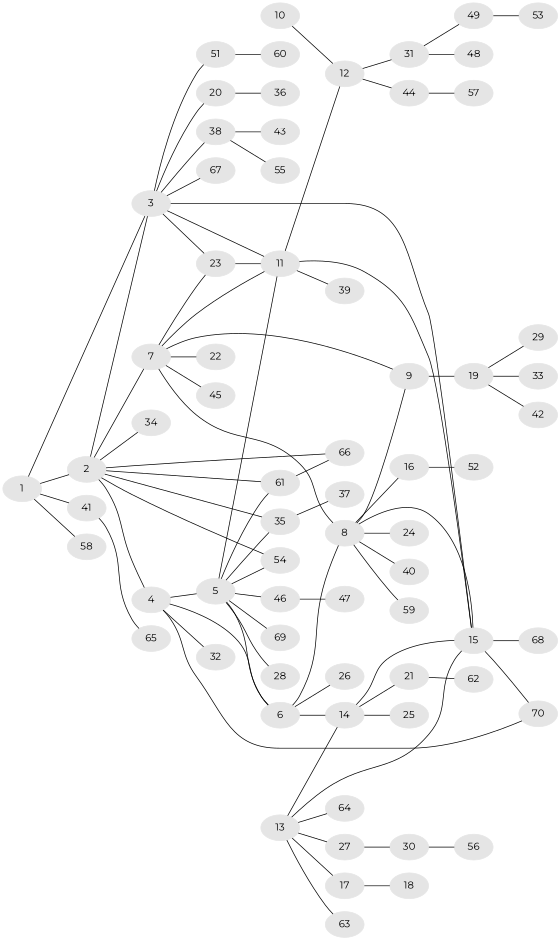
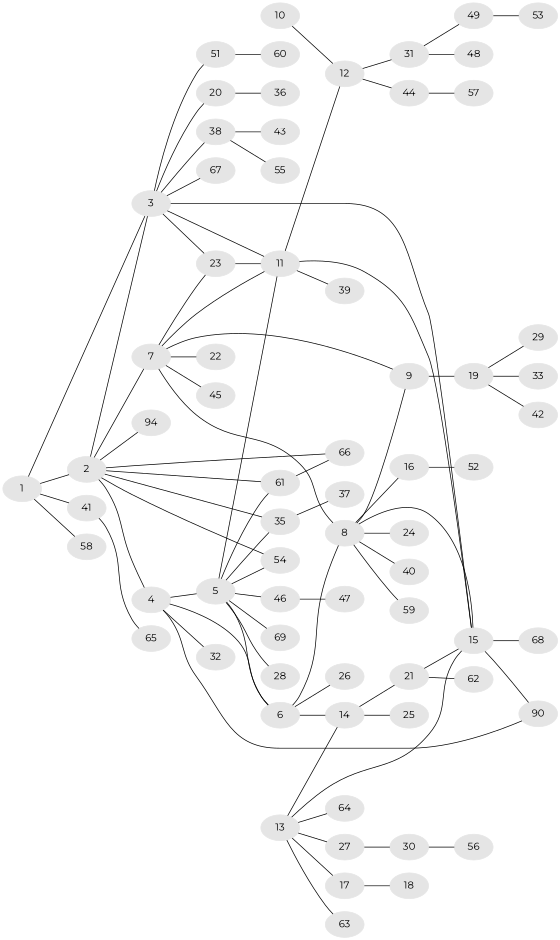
(151, 423) -> (151, 423)
(393, 655) -> (441, 659)
(538, 714) -> (538, 714)
